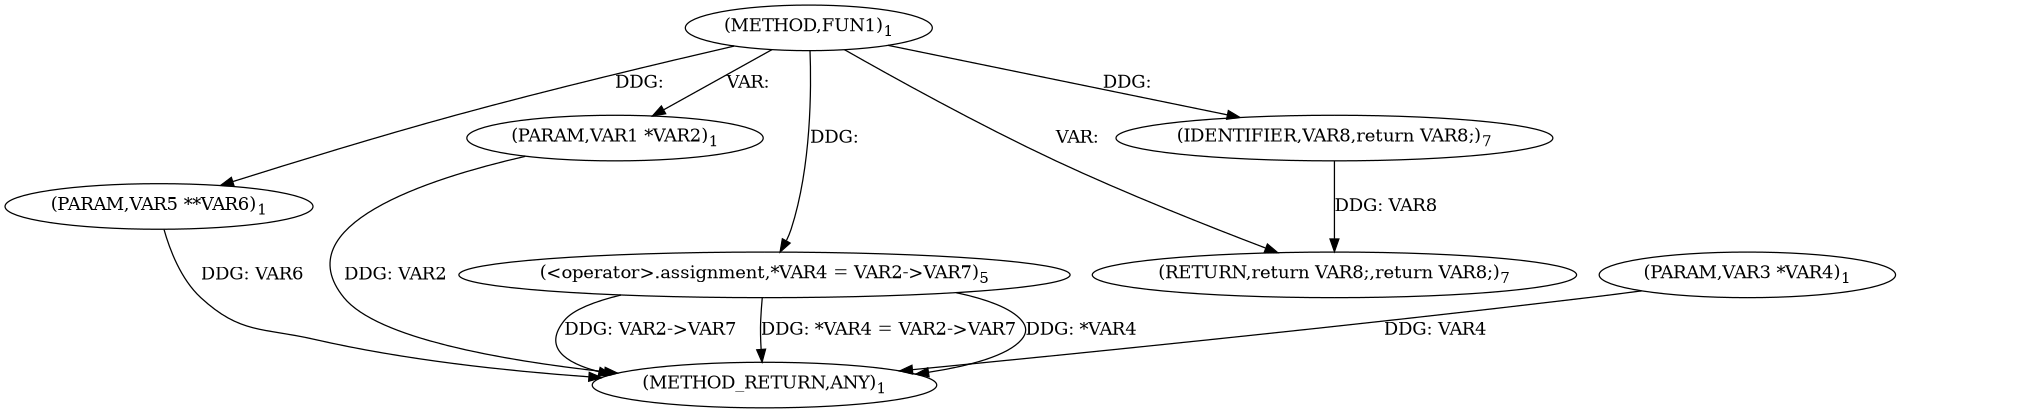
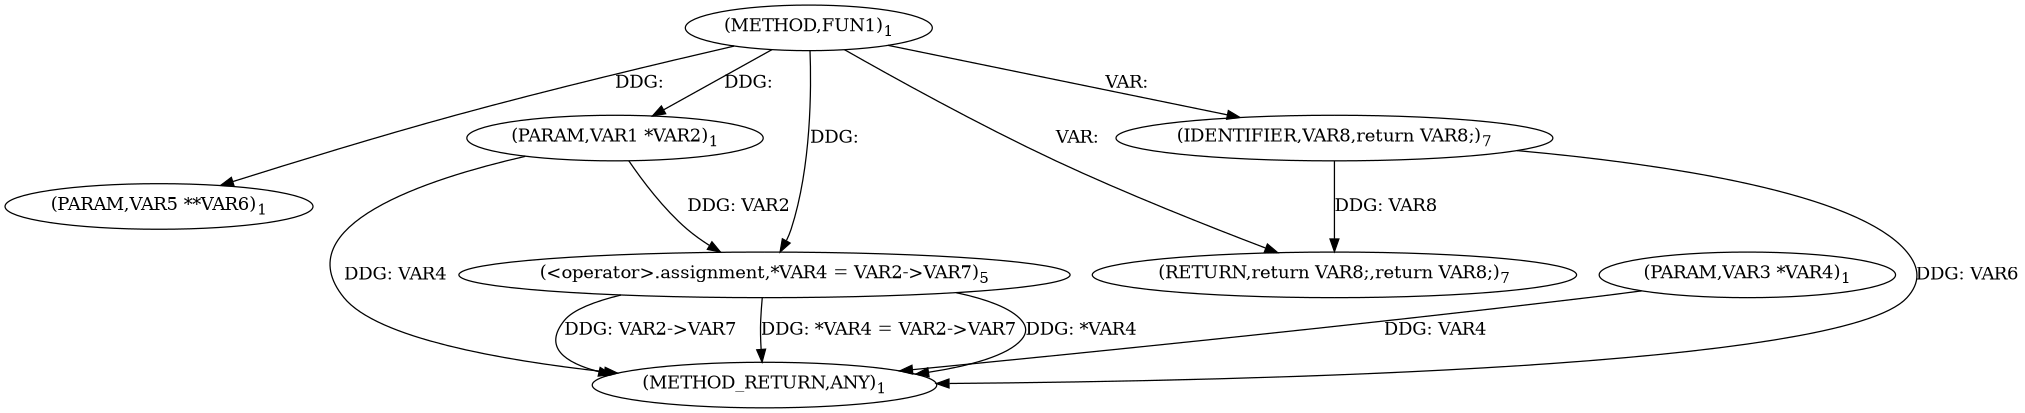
(751, 83) -> (751, 83)
(1130, 83) -> (1130, 83)
none -> (665, 207)
(396, 275) -> (396, 275)
(351, 347) -> (1662, 354)
